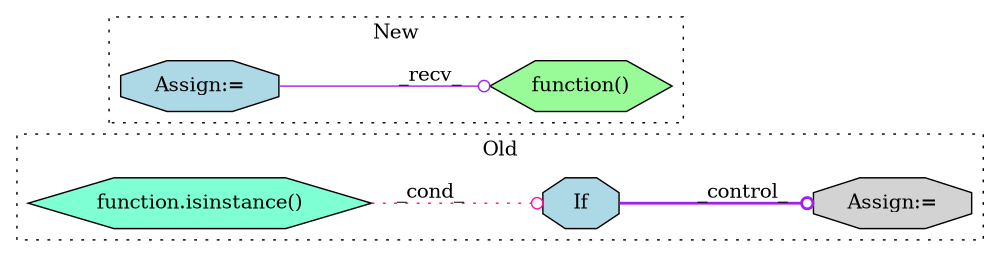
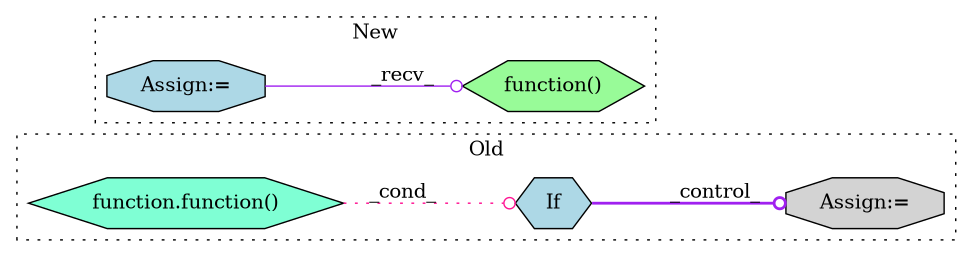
(200, 203) -> (186, 203)
(581, 203) -> (553, 203)
